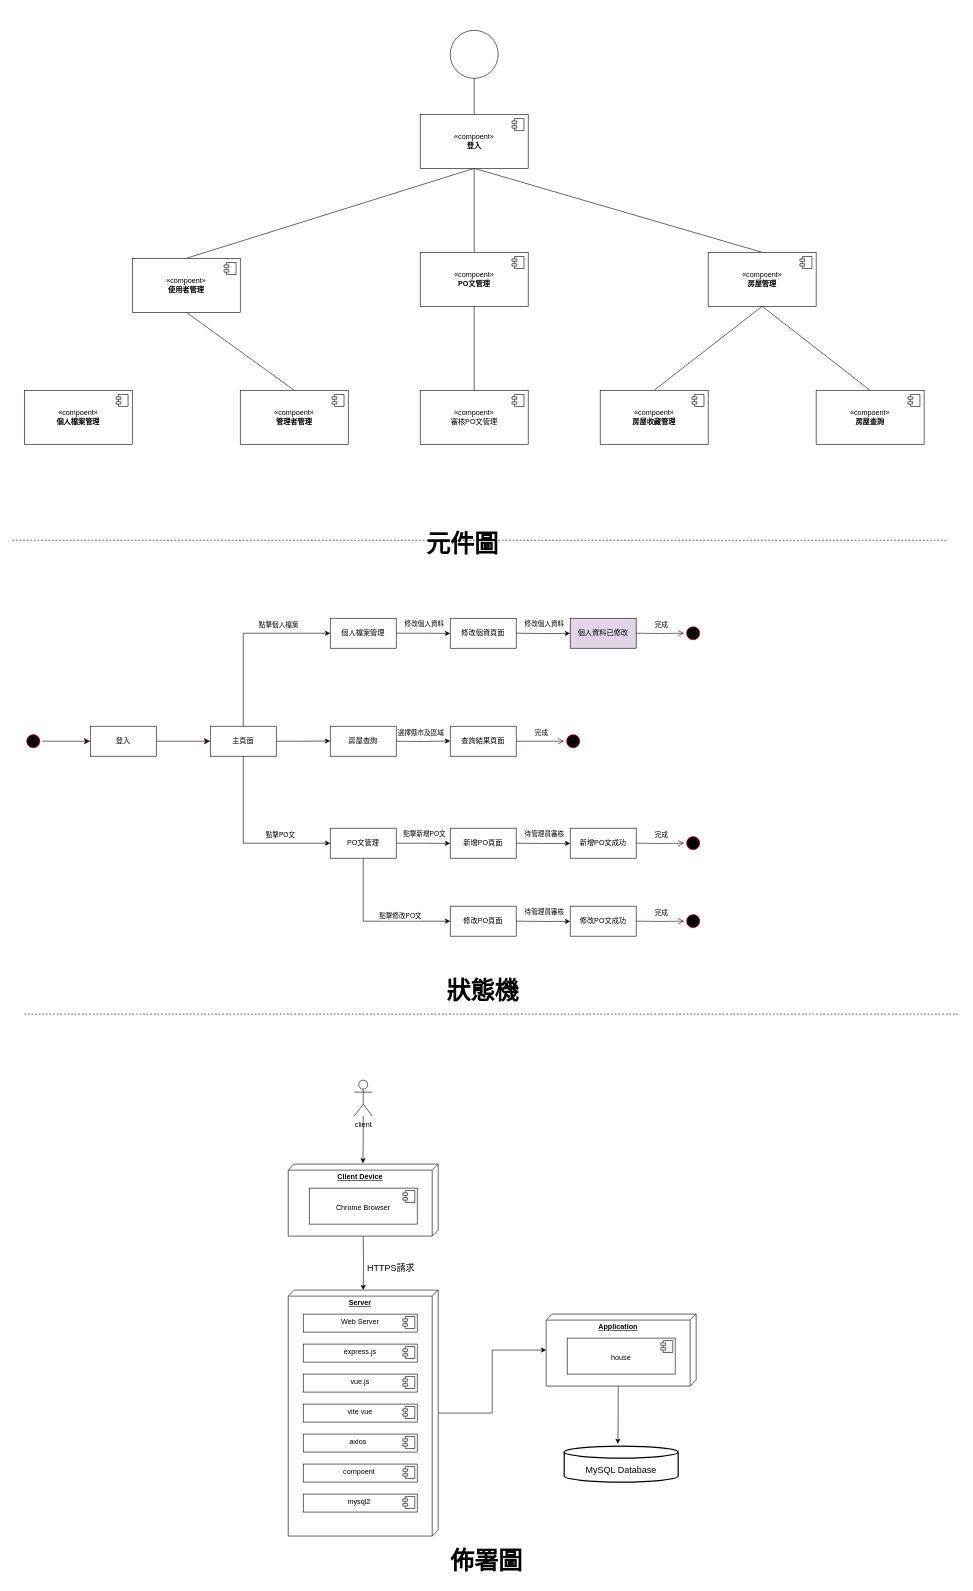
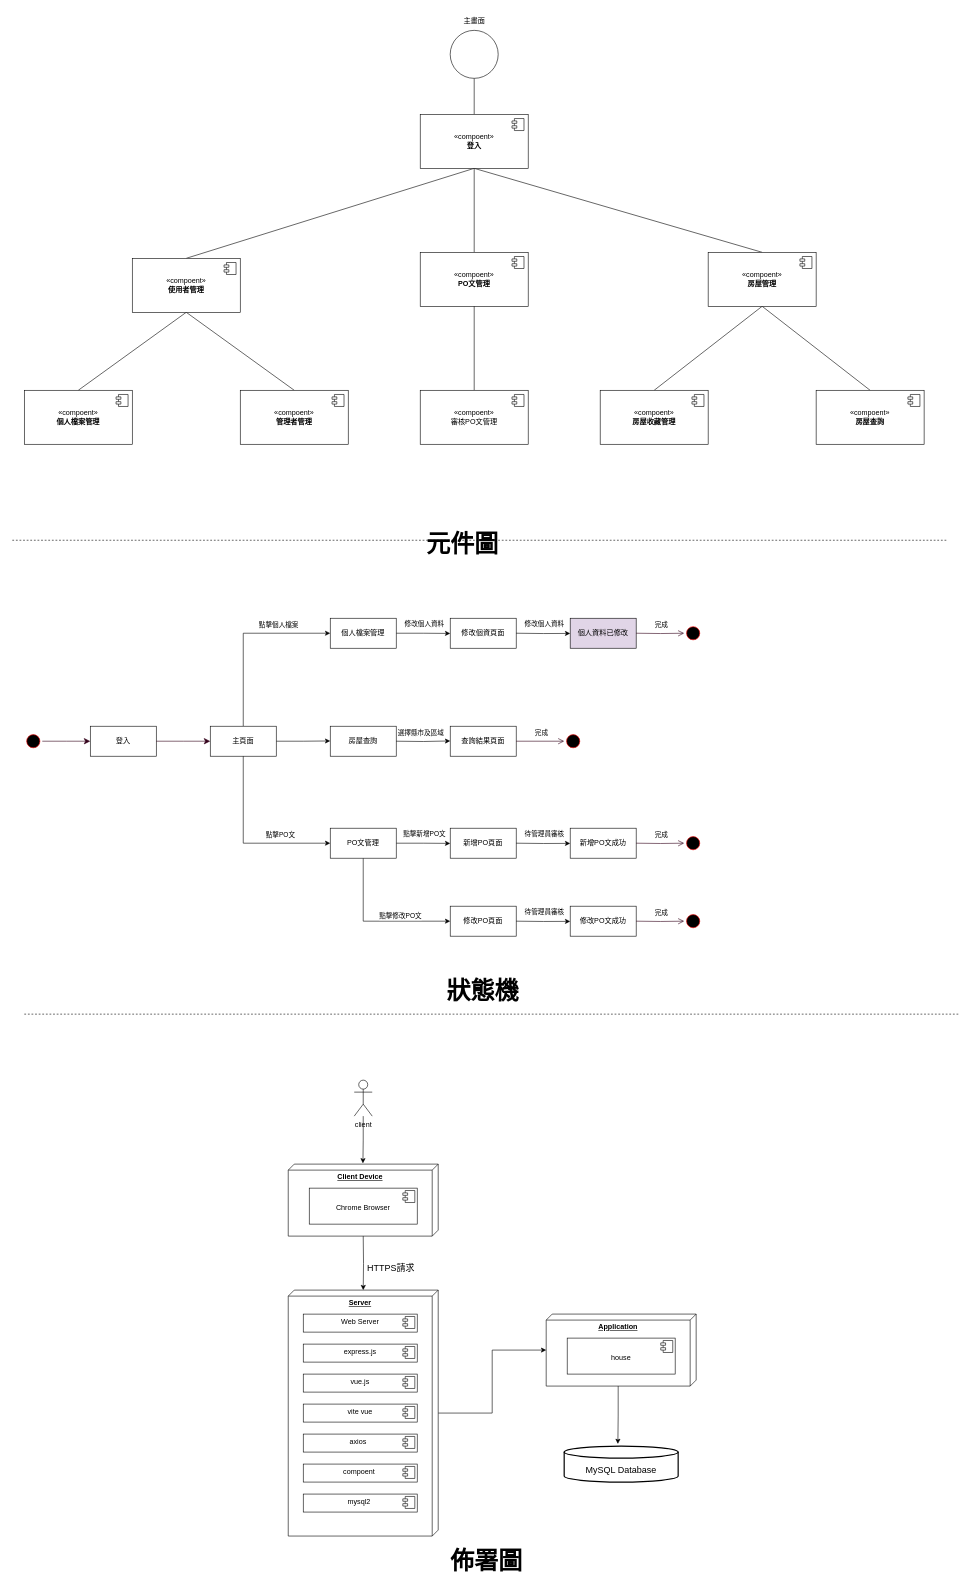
none -> (474, 21)
none -> (131, 352)
